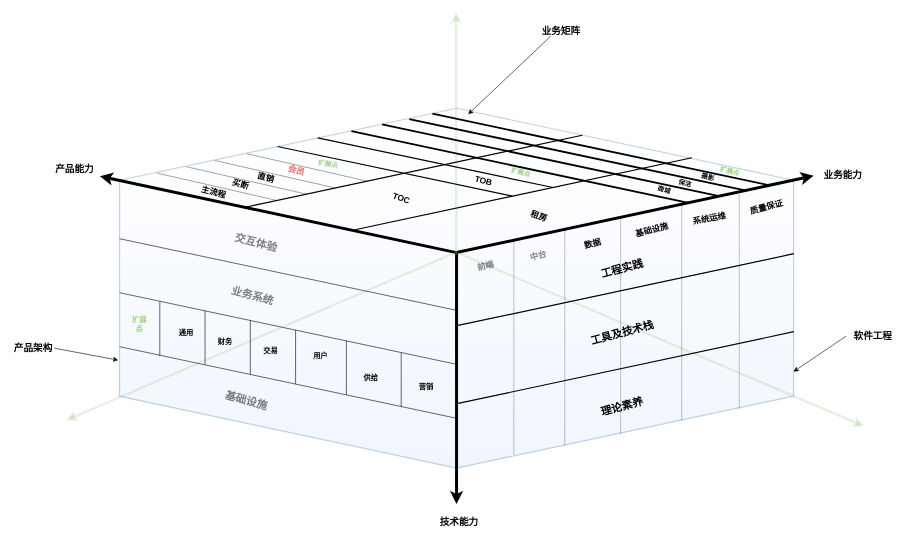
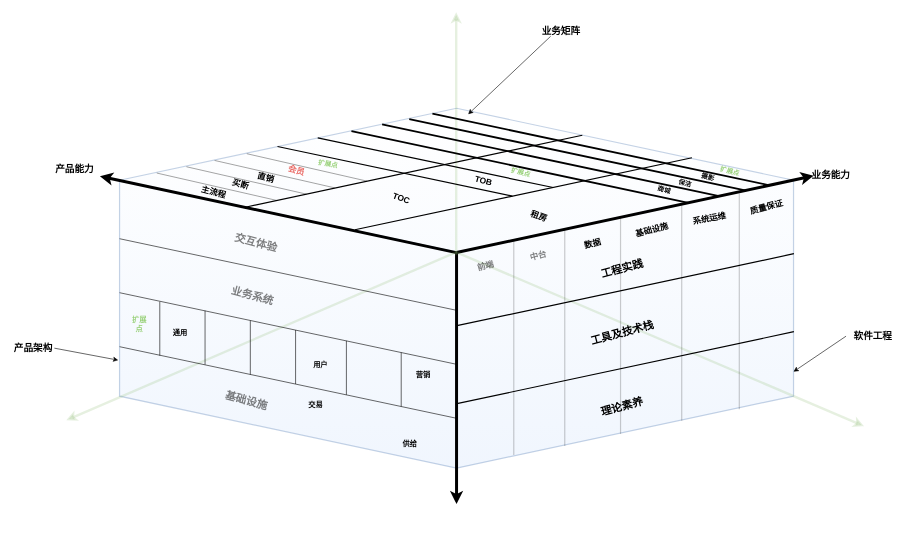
(843, 174) -> (831, 174)
(186, 333) -> (180, 333)
(225, 342) -> none
(270, 351) -> (315, 405)
(321, 356) -> (321, 365)
(371, 378) -> (410, 444)
(426, 387) -> (423, 375)
(459, 522) -> none
